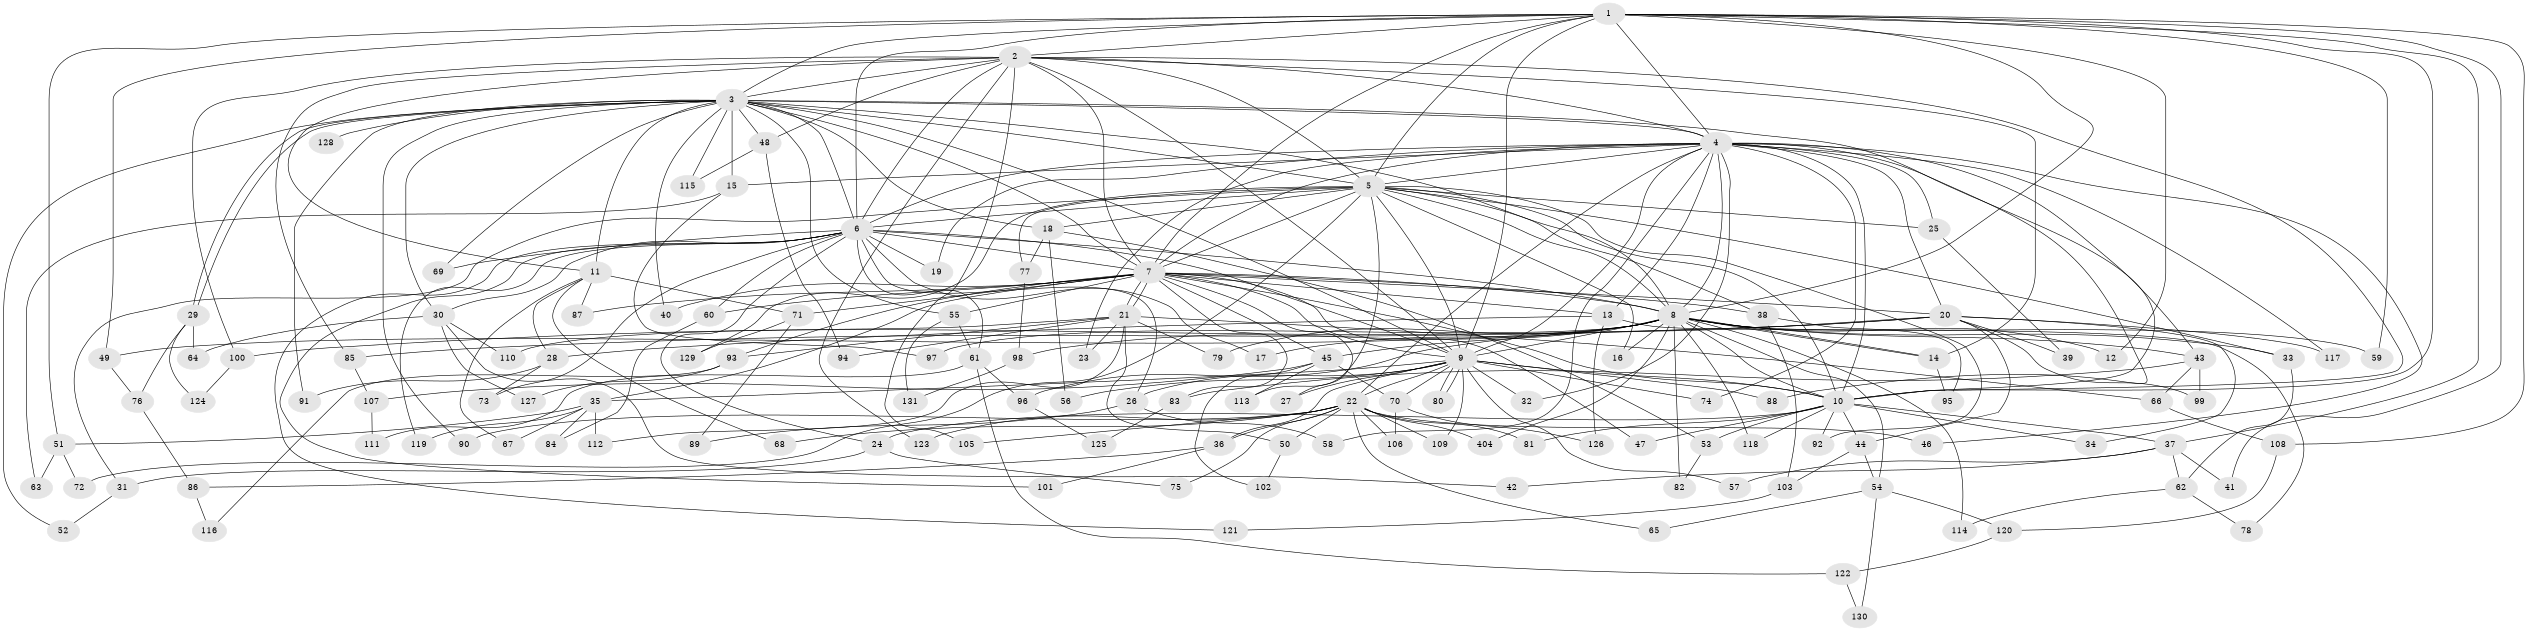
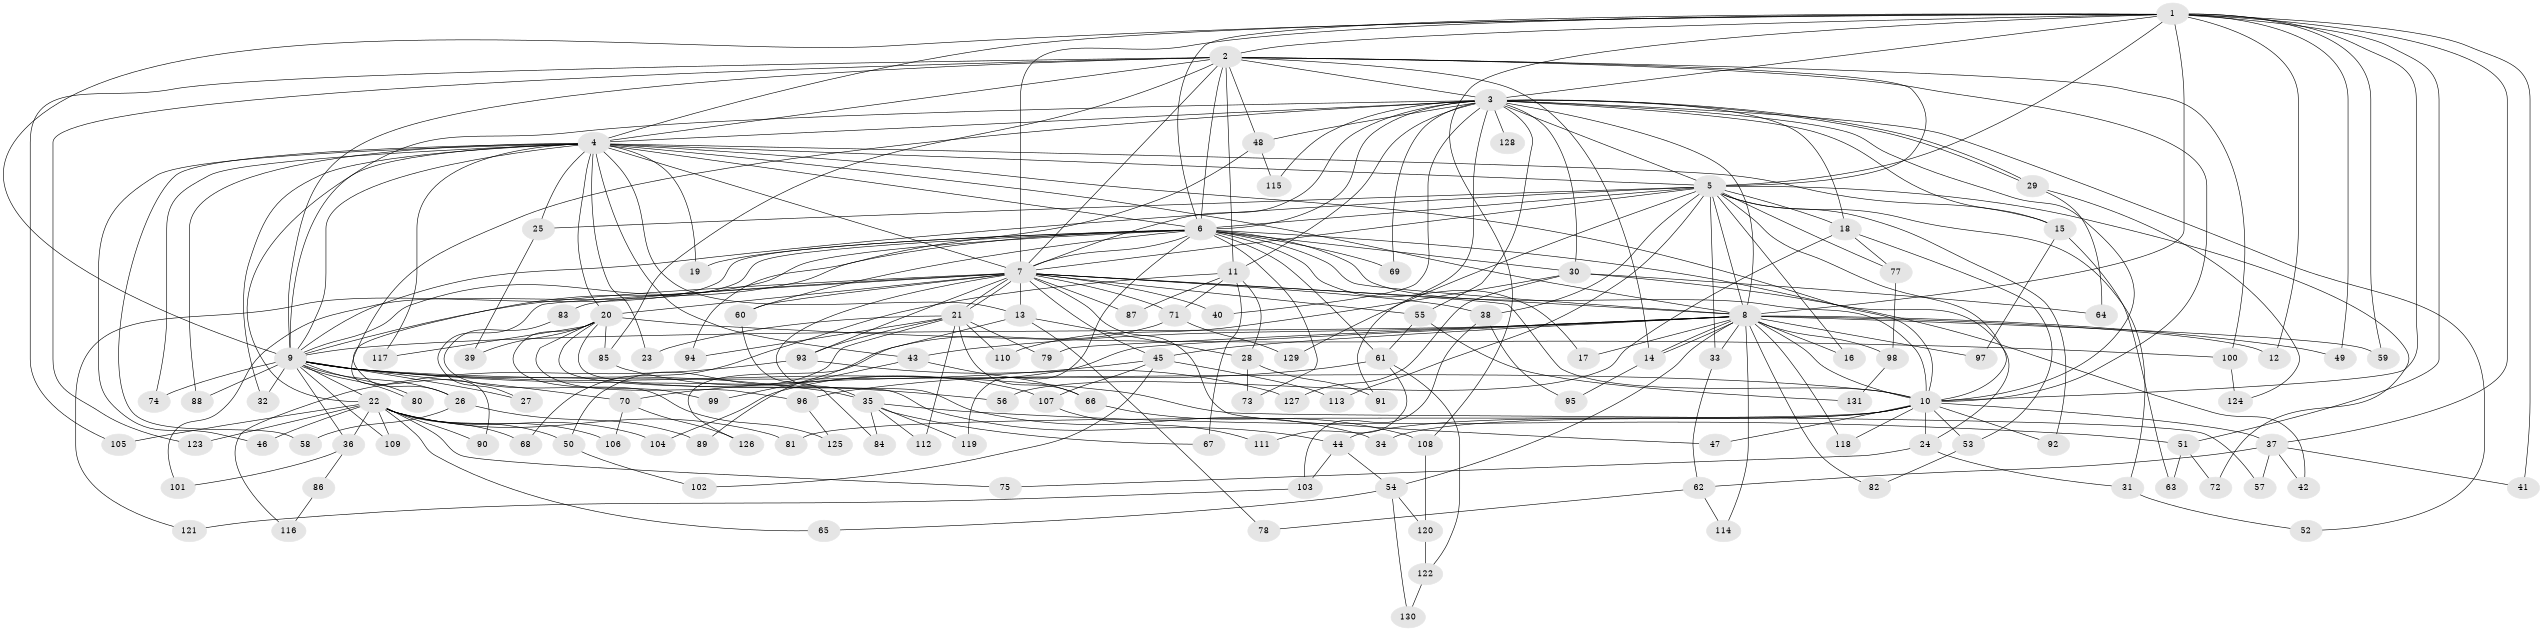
none -> (1606, 300)
(1687, 375) -> none
(138, 402) -> none
(1485, 445) -> (658, 445)
